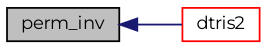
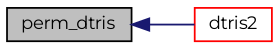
(63, 25) -> (69, 25)
